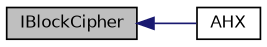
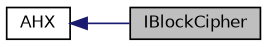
(175, 23) -> (109, 23)
